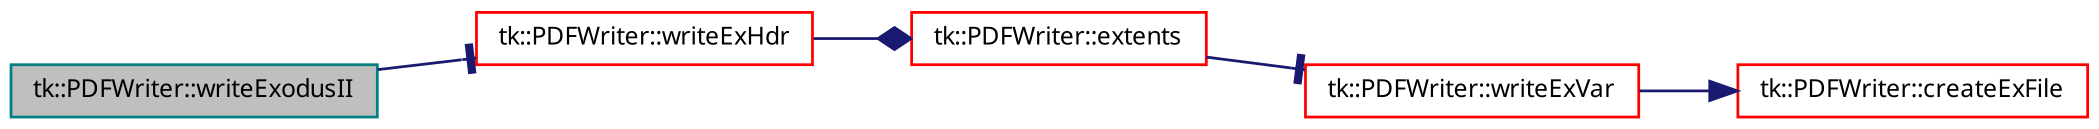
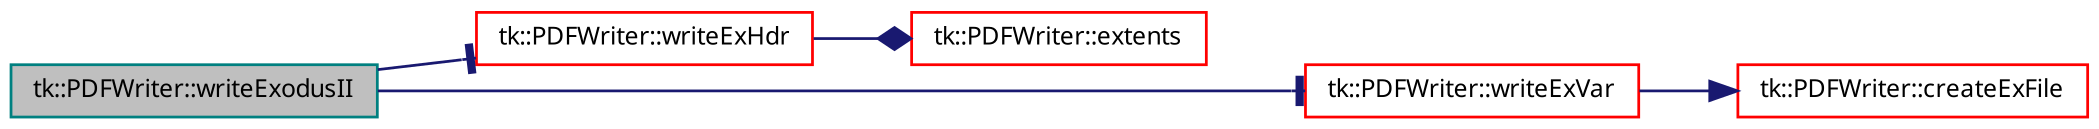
(1249, 63) -> (834, 91)
